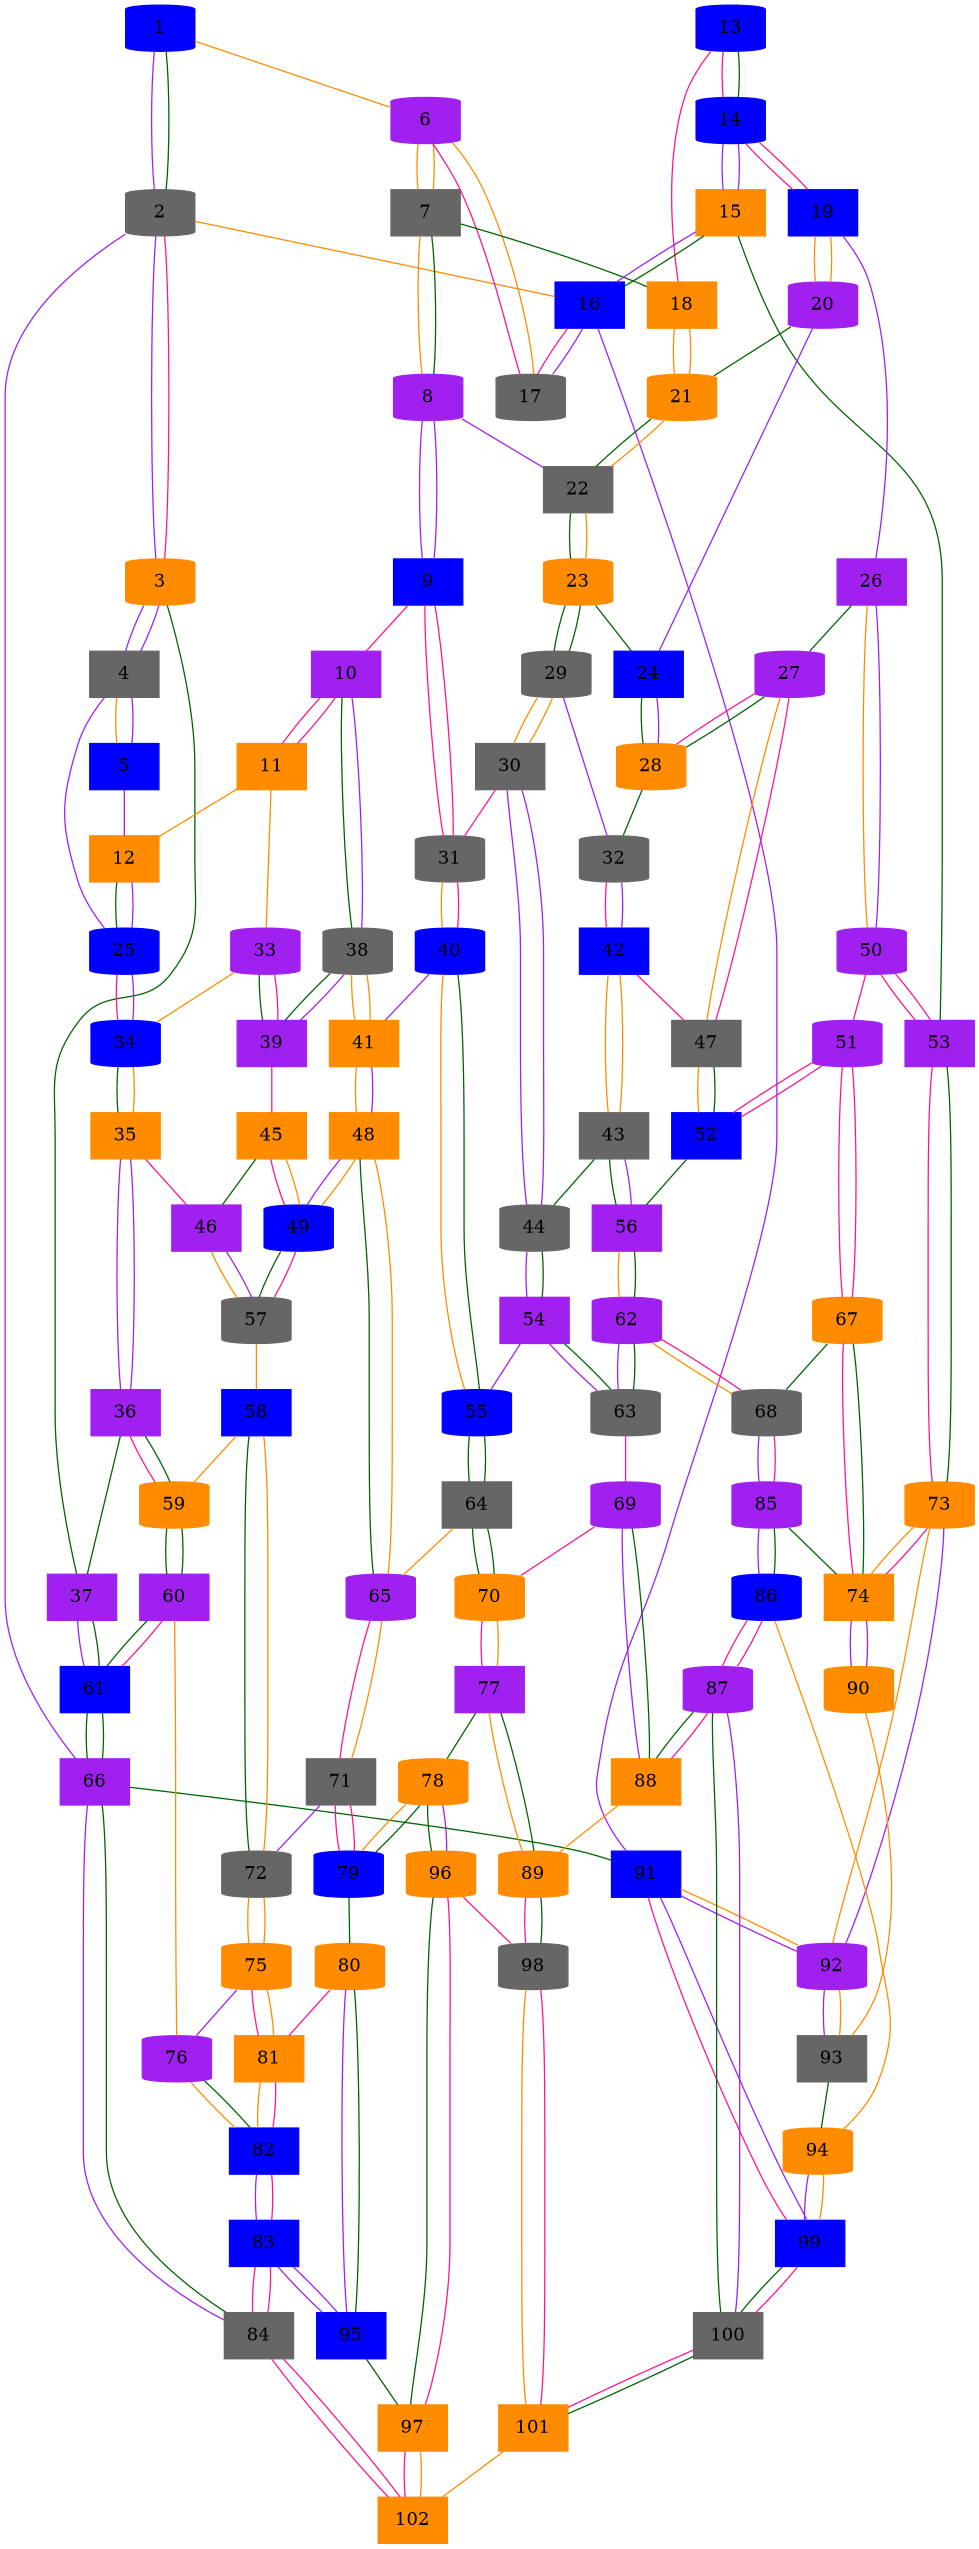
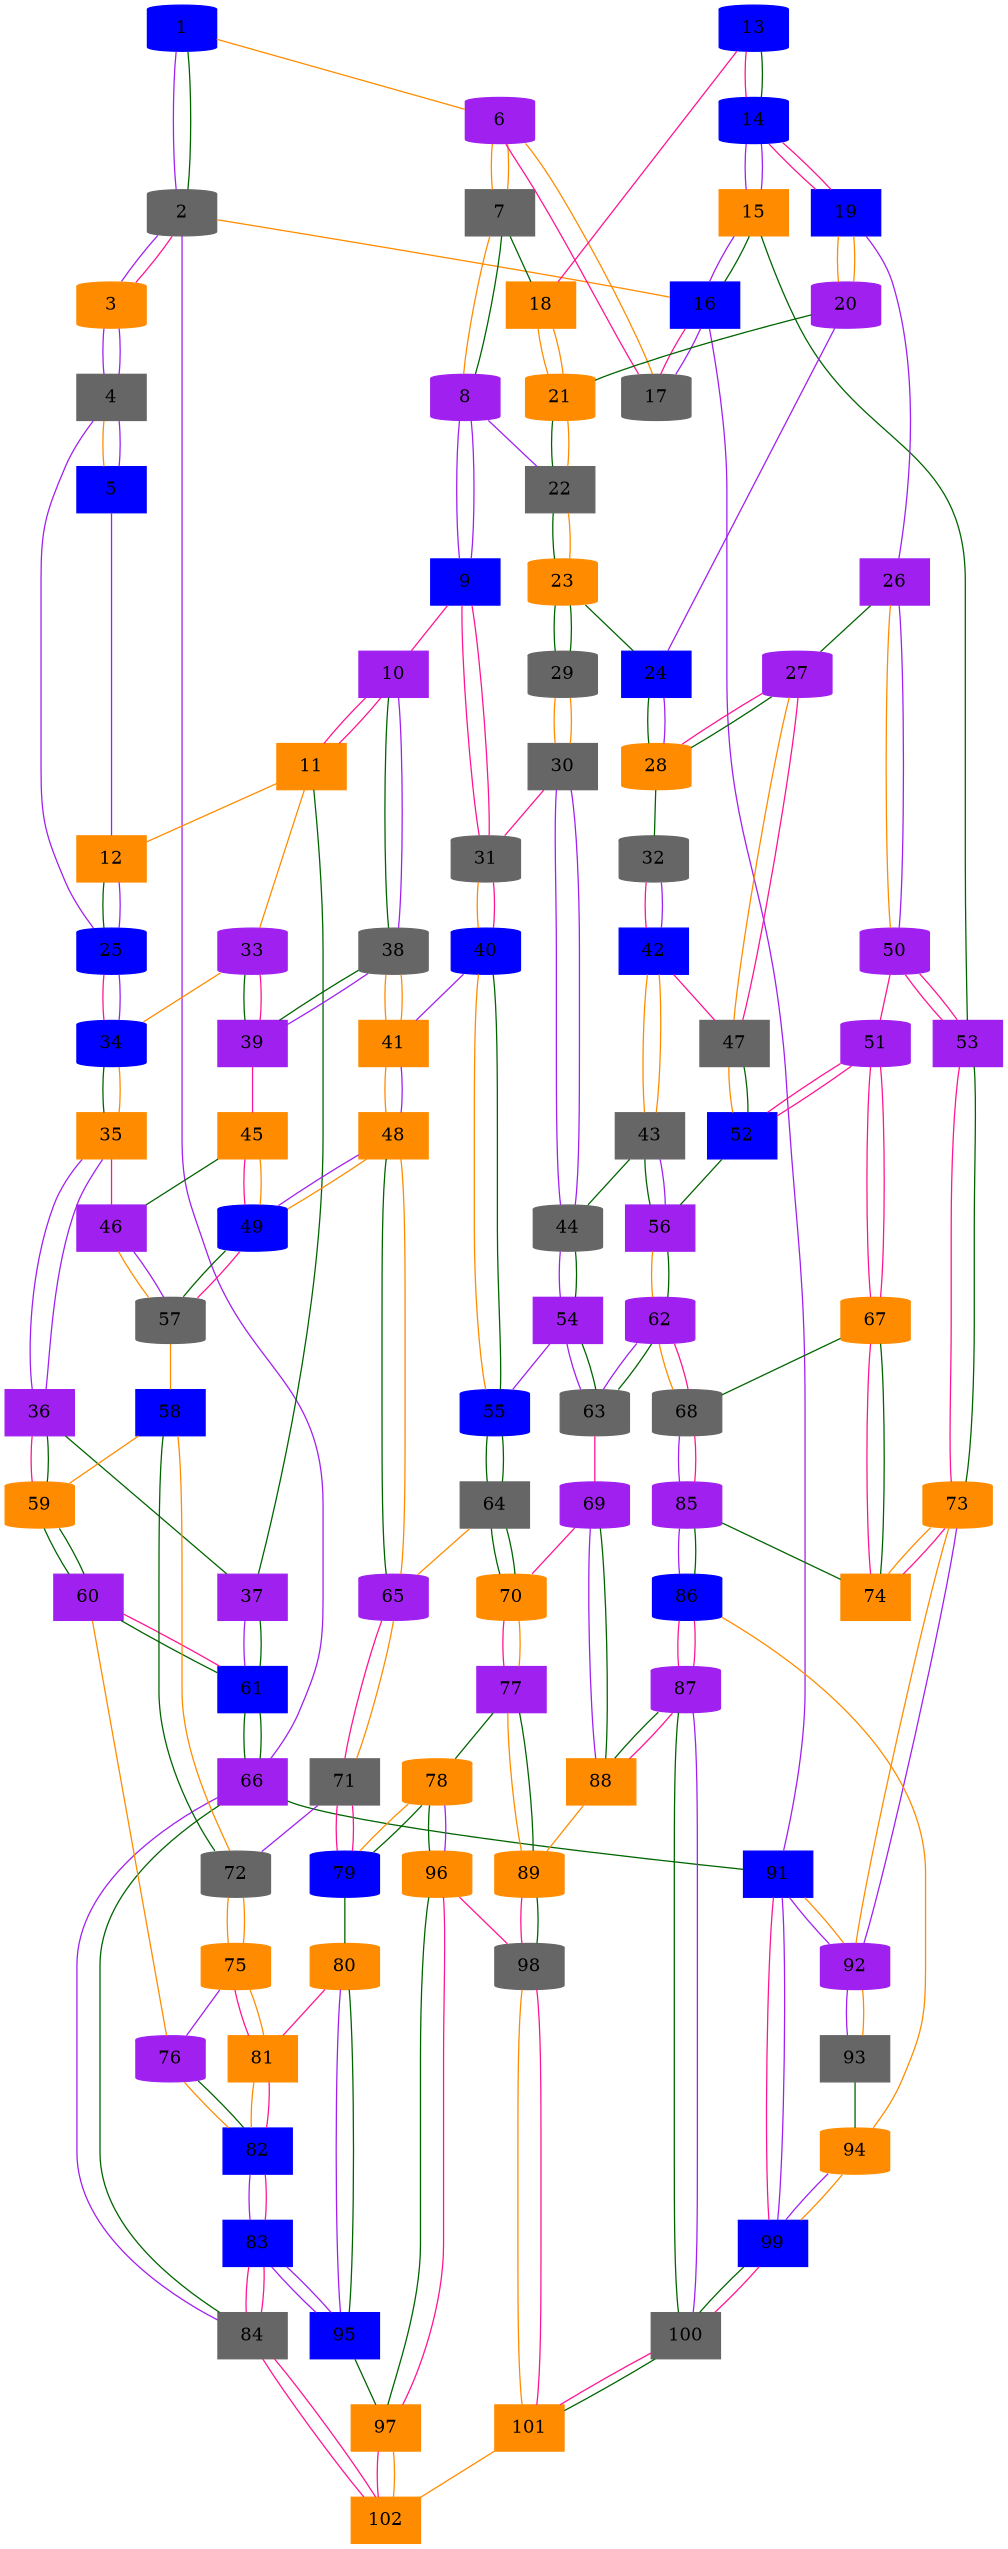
(585, 767) -> none
(60, 1054) -> (322, 1165)
(859, 1690) -> none
